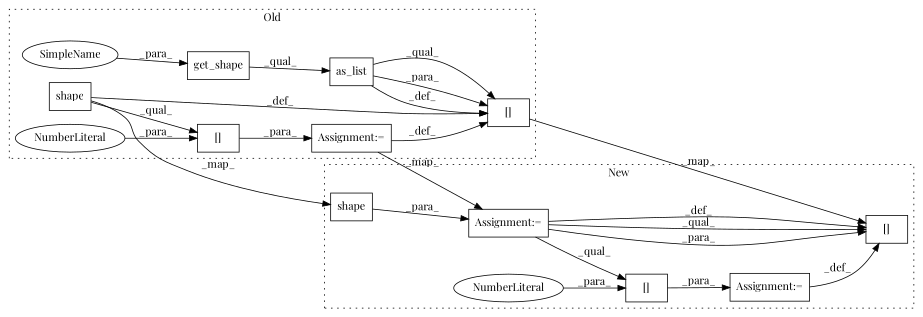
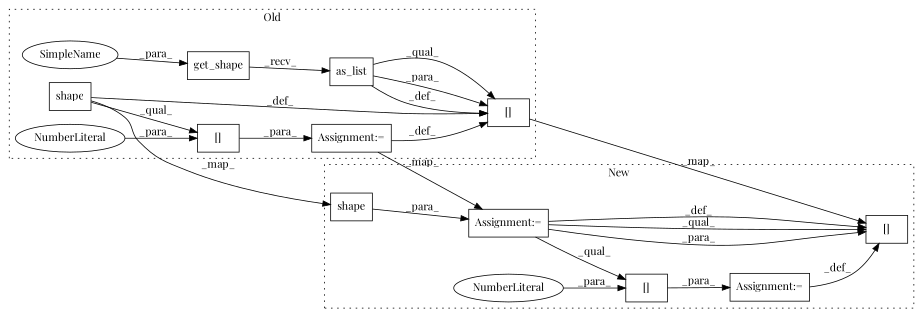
(280, 62) -> (280, 62)
